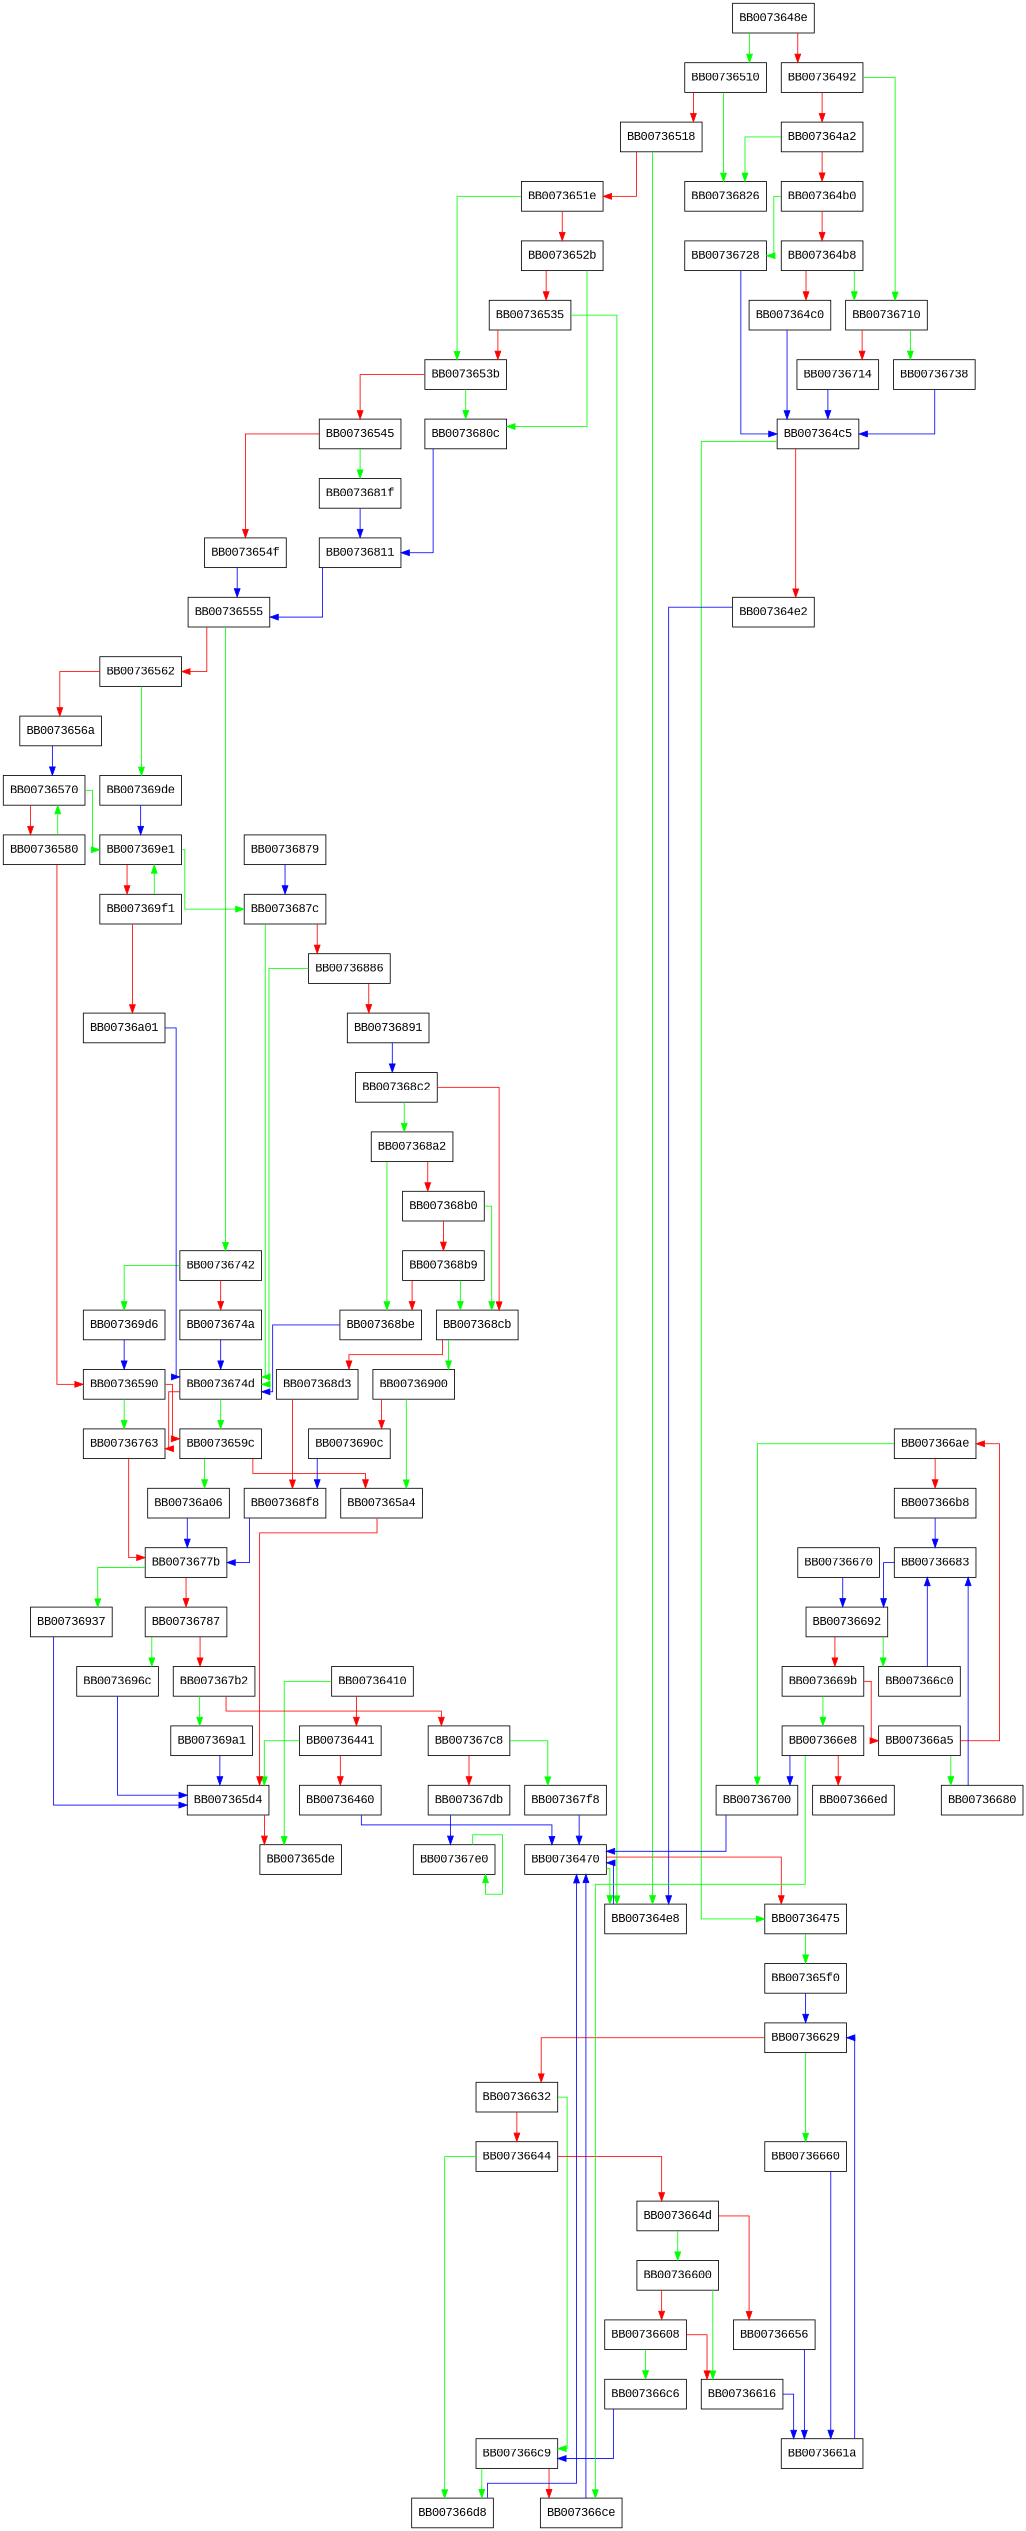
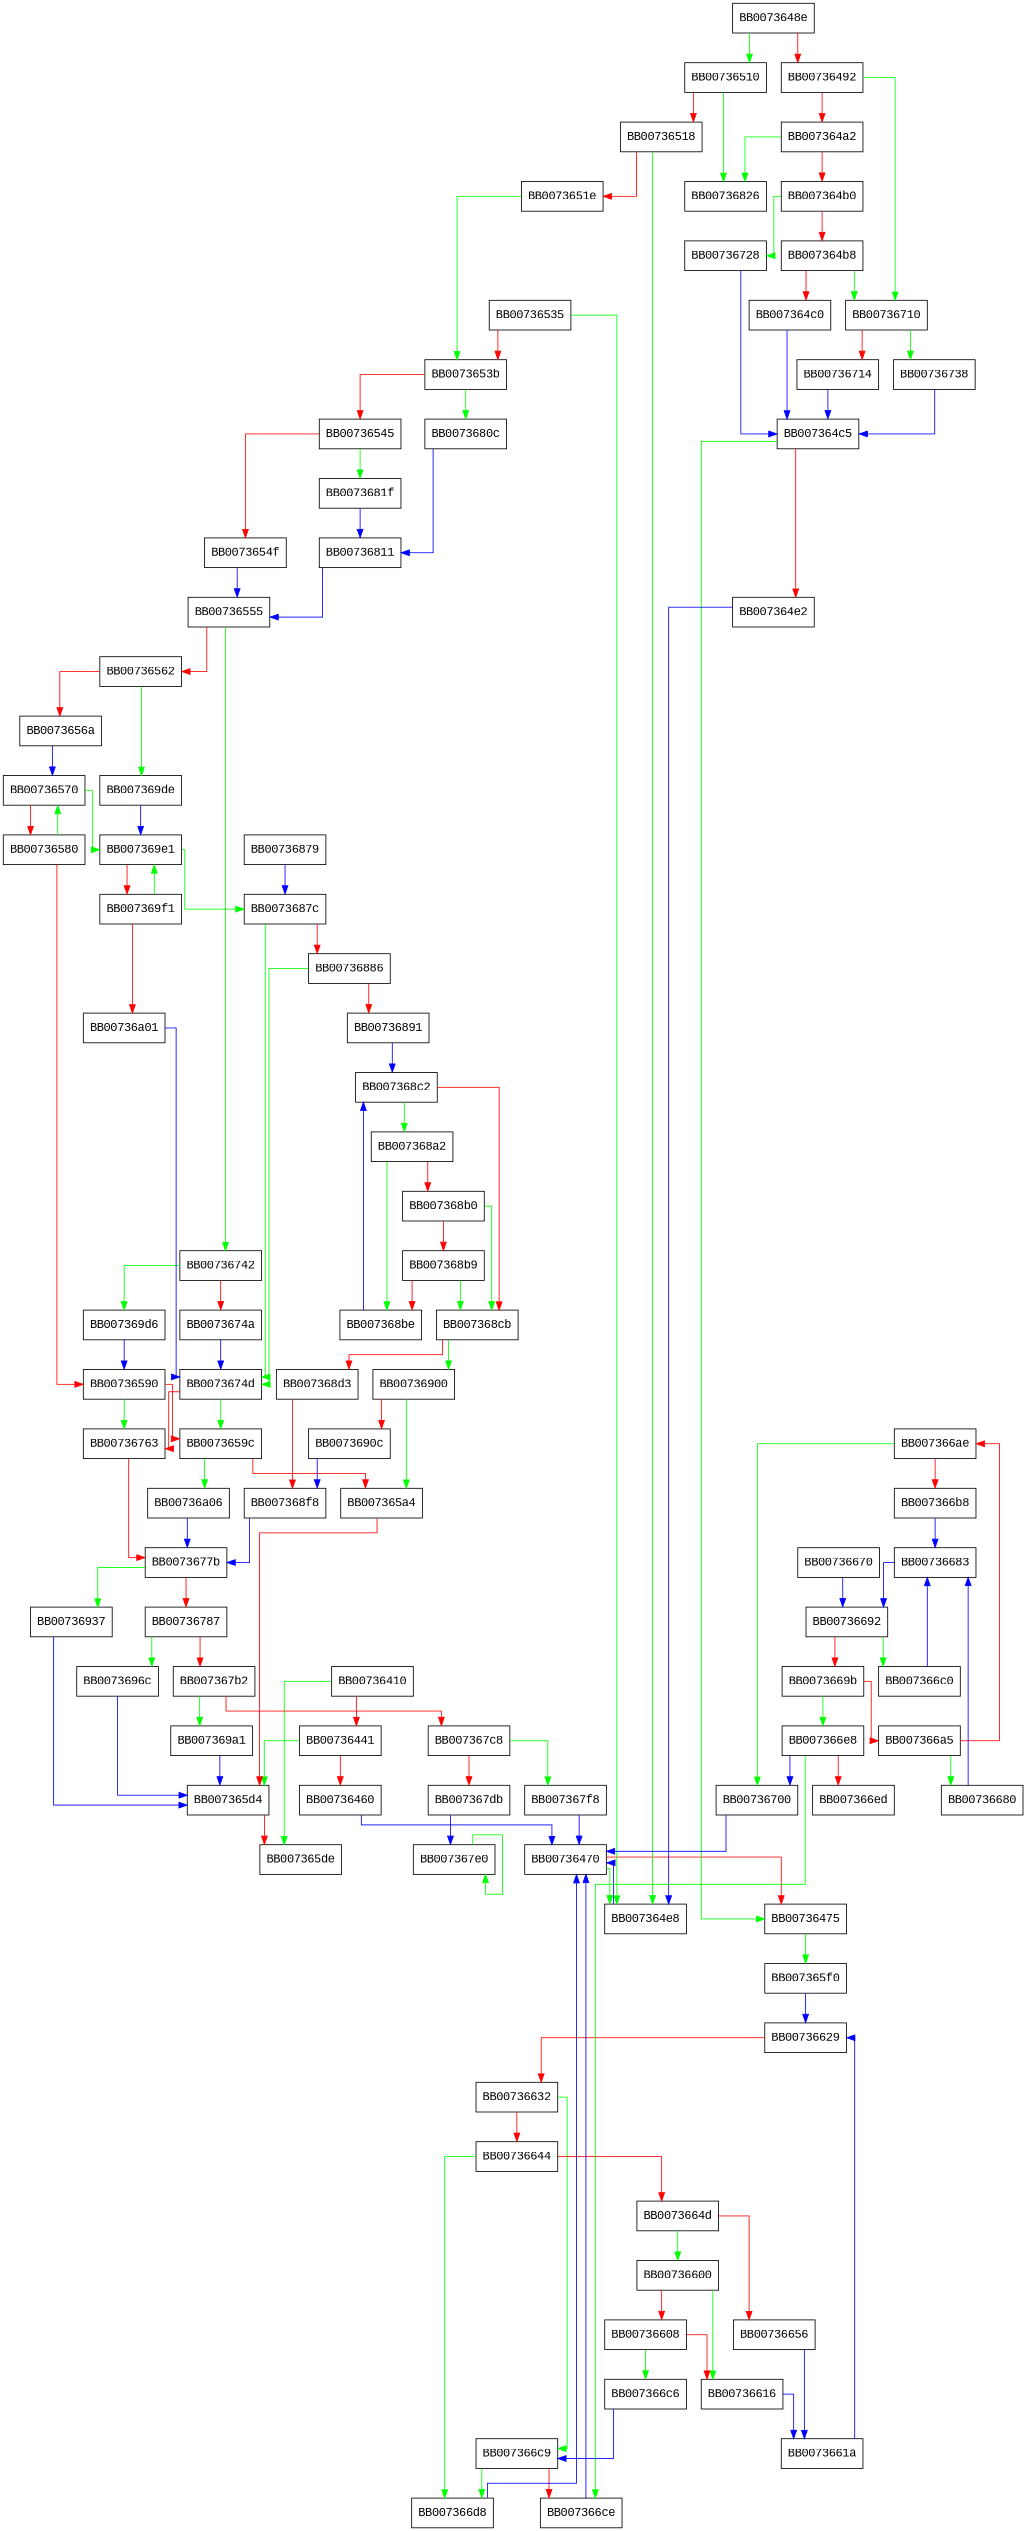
(562, 256) -> none
(275, 1325) -> (363, 1210)
(806, 2157) -> none
